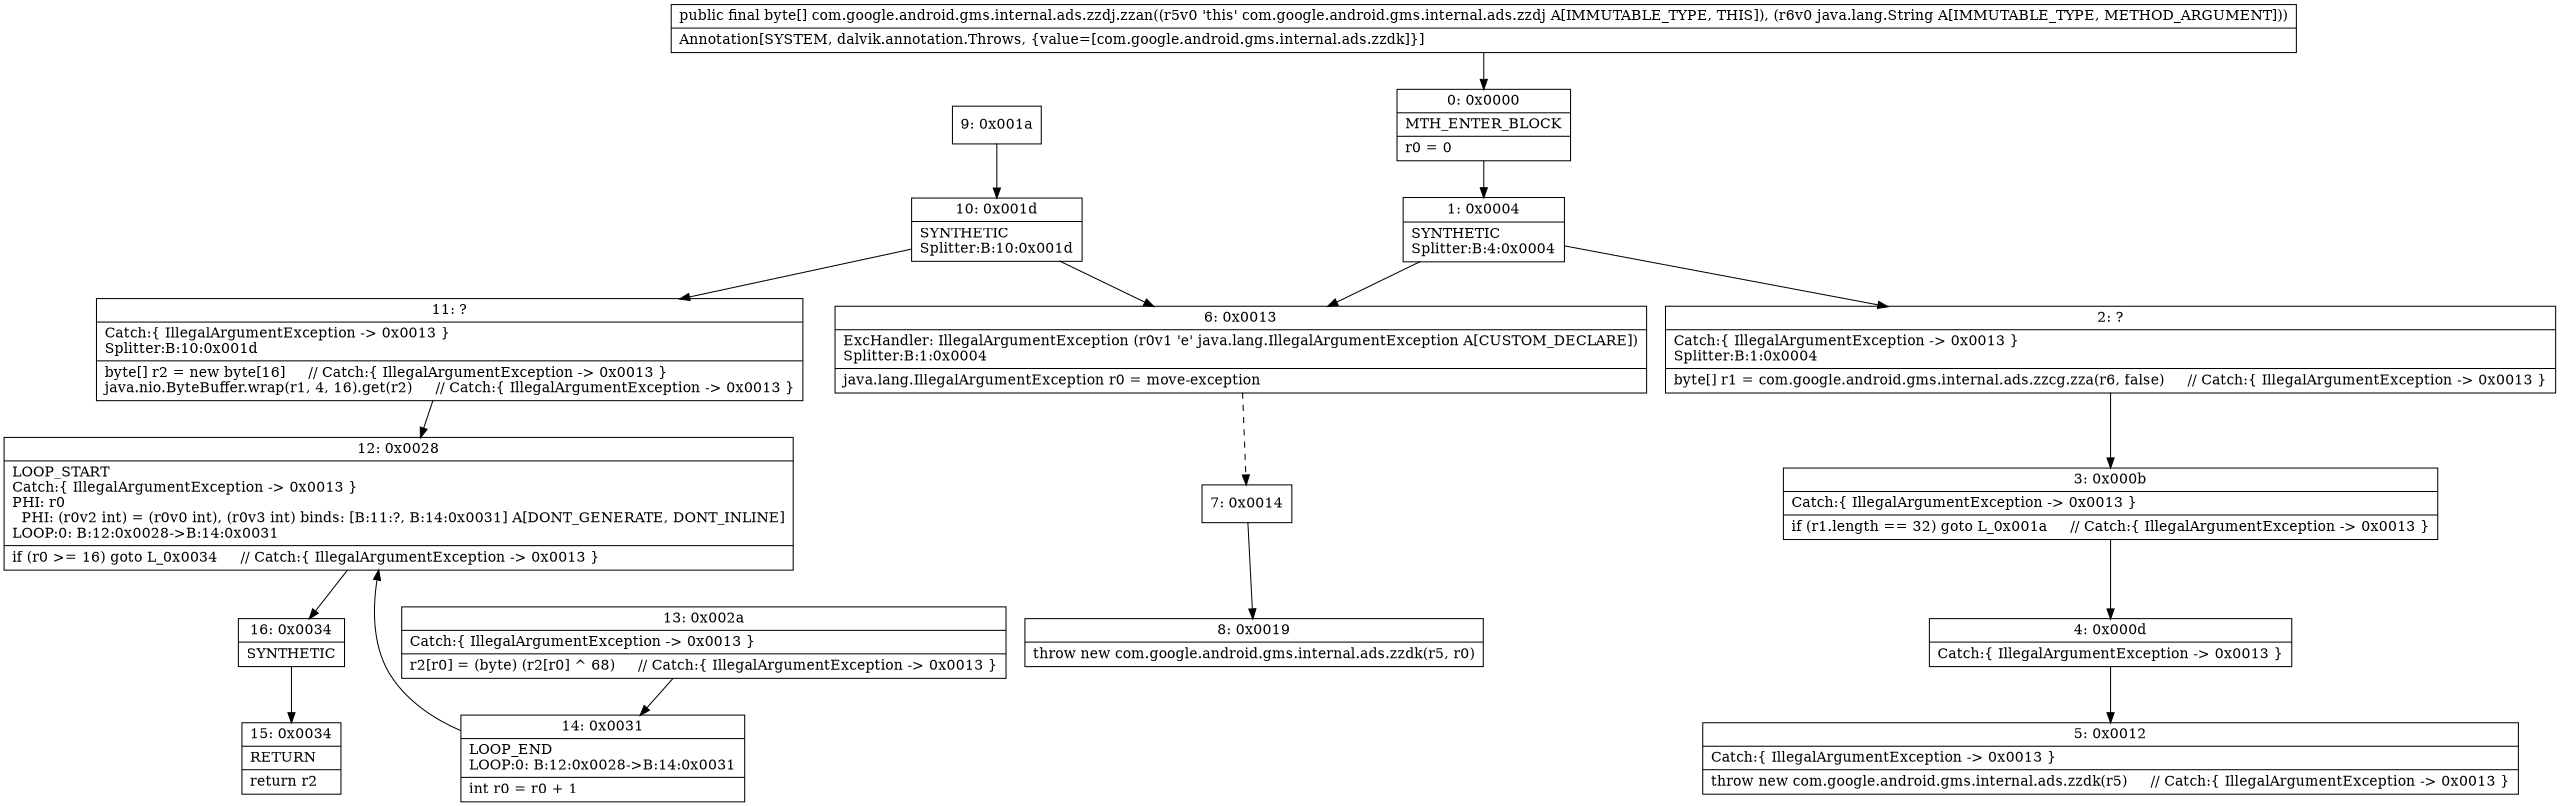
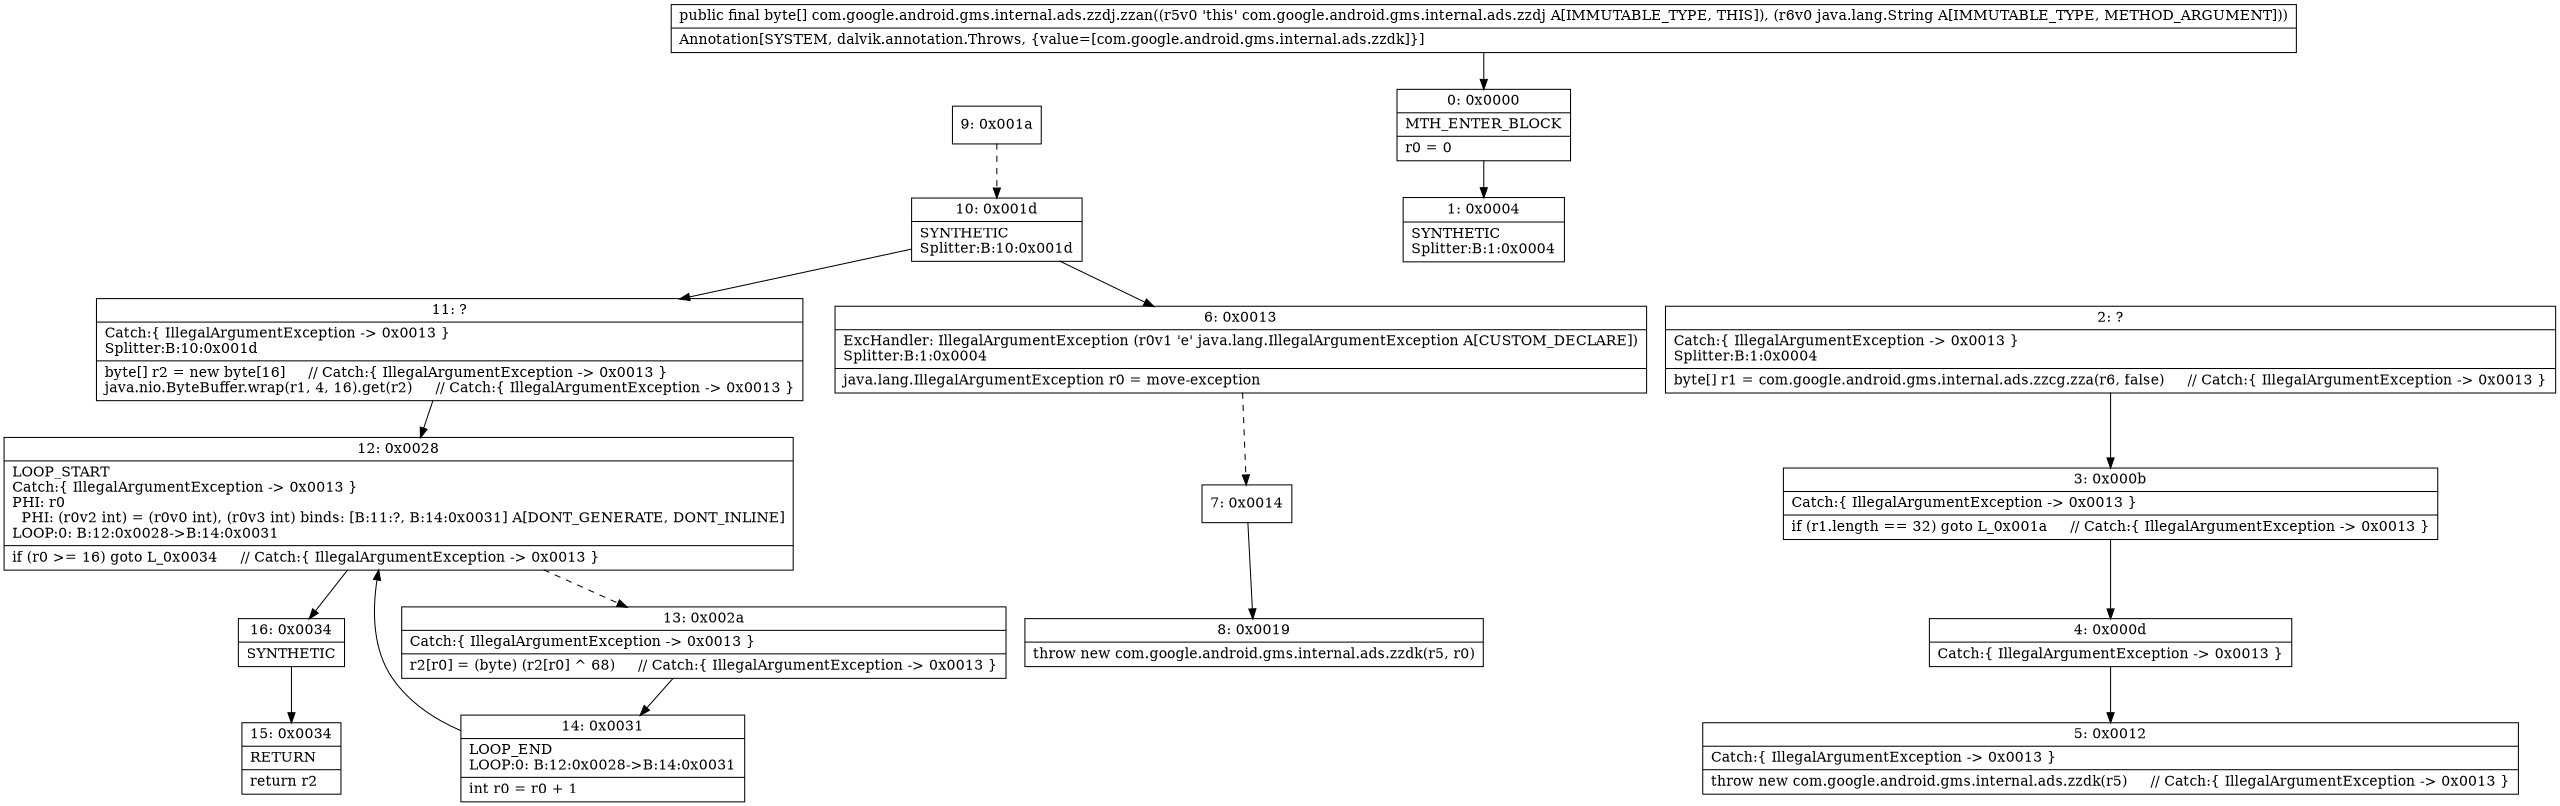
(997, 166) -> (997, 166)
(1484, 249) -> (1484, 249)
(1721, 275) -> none
(1379, 282) -> none
none -> (581, 586)
